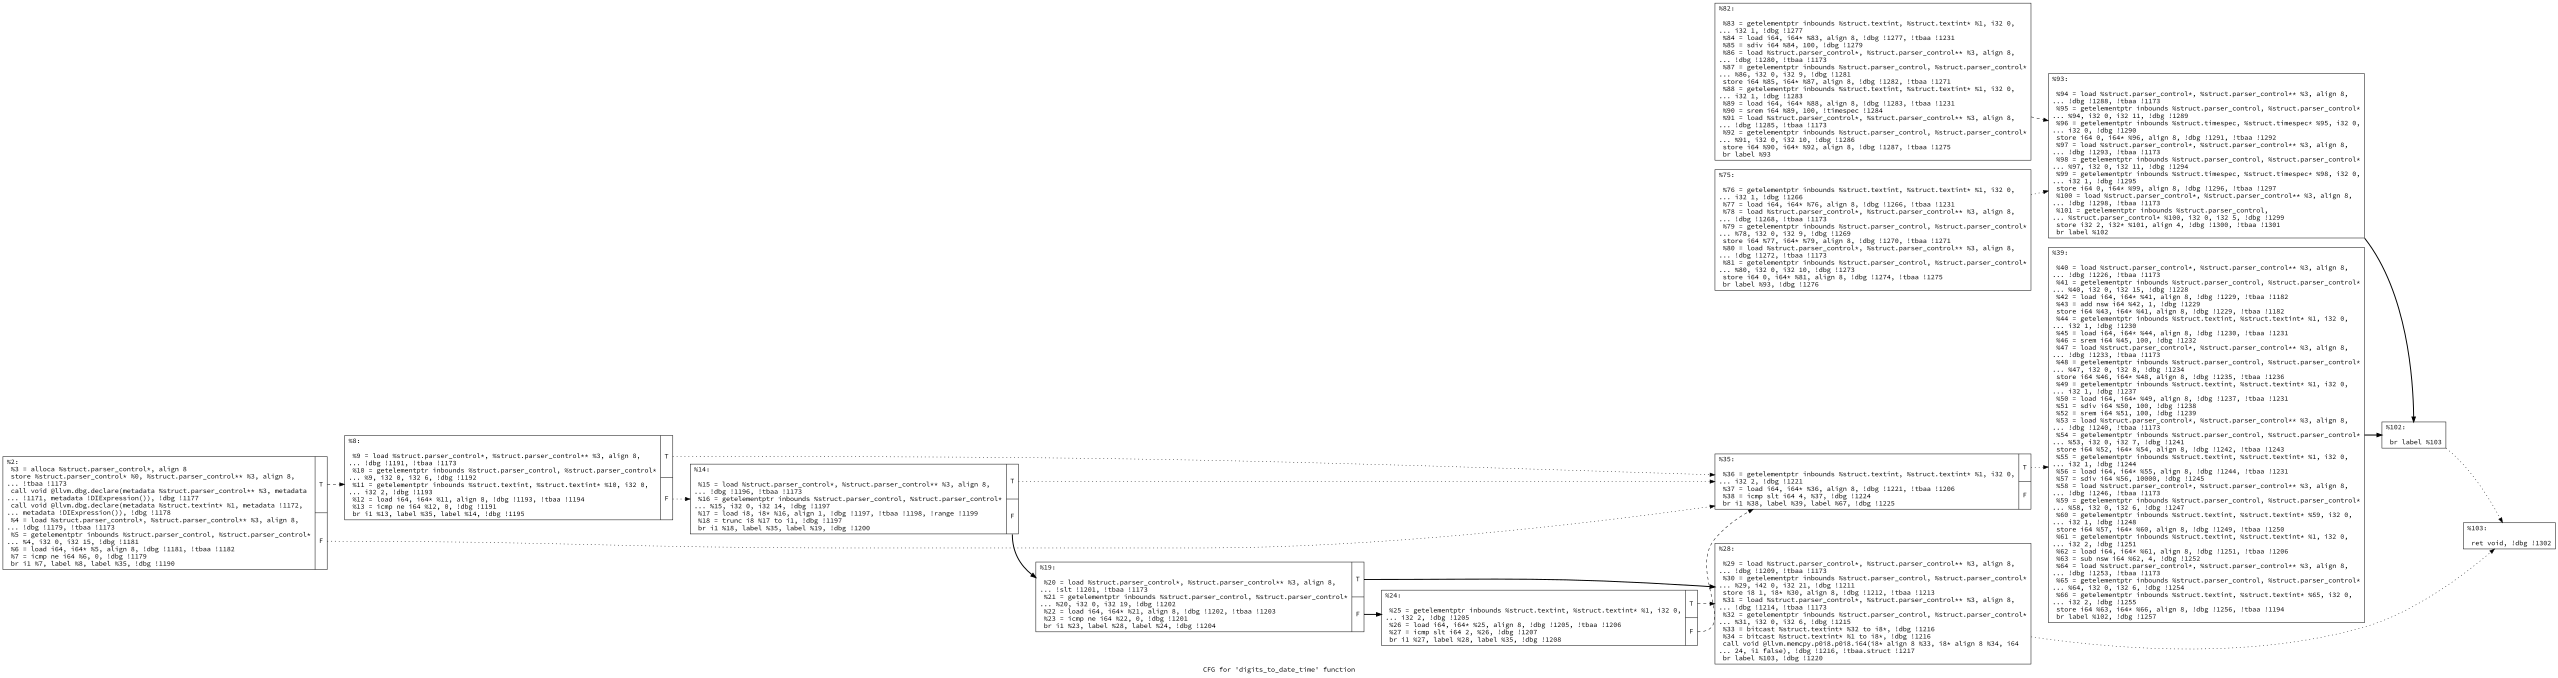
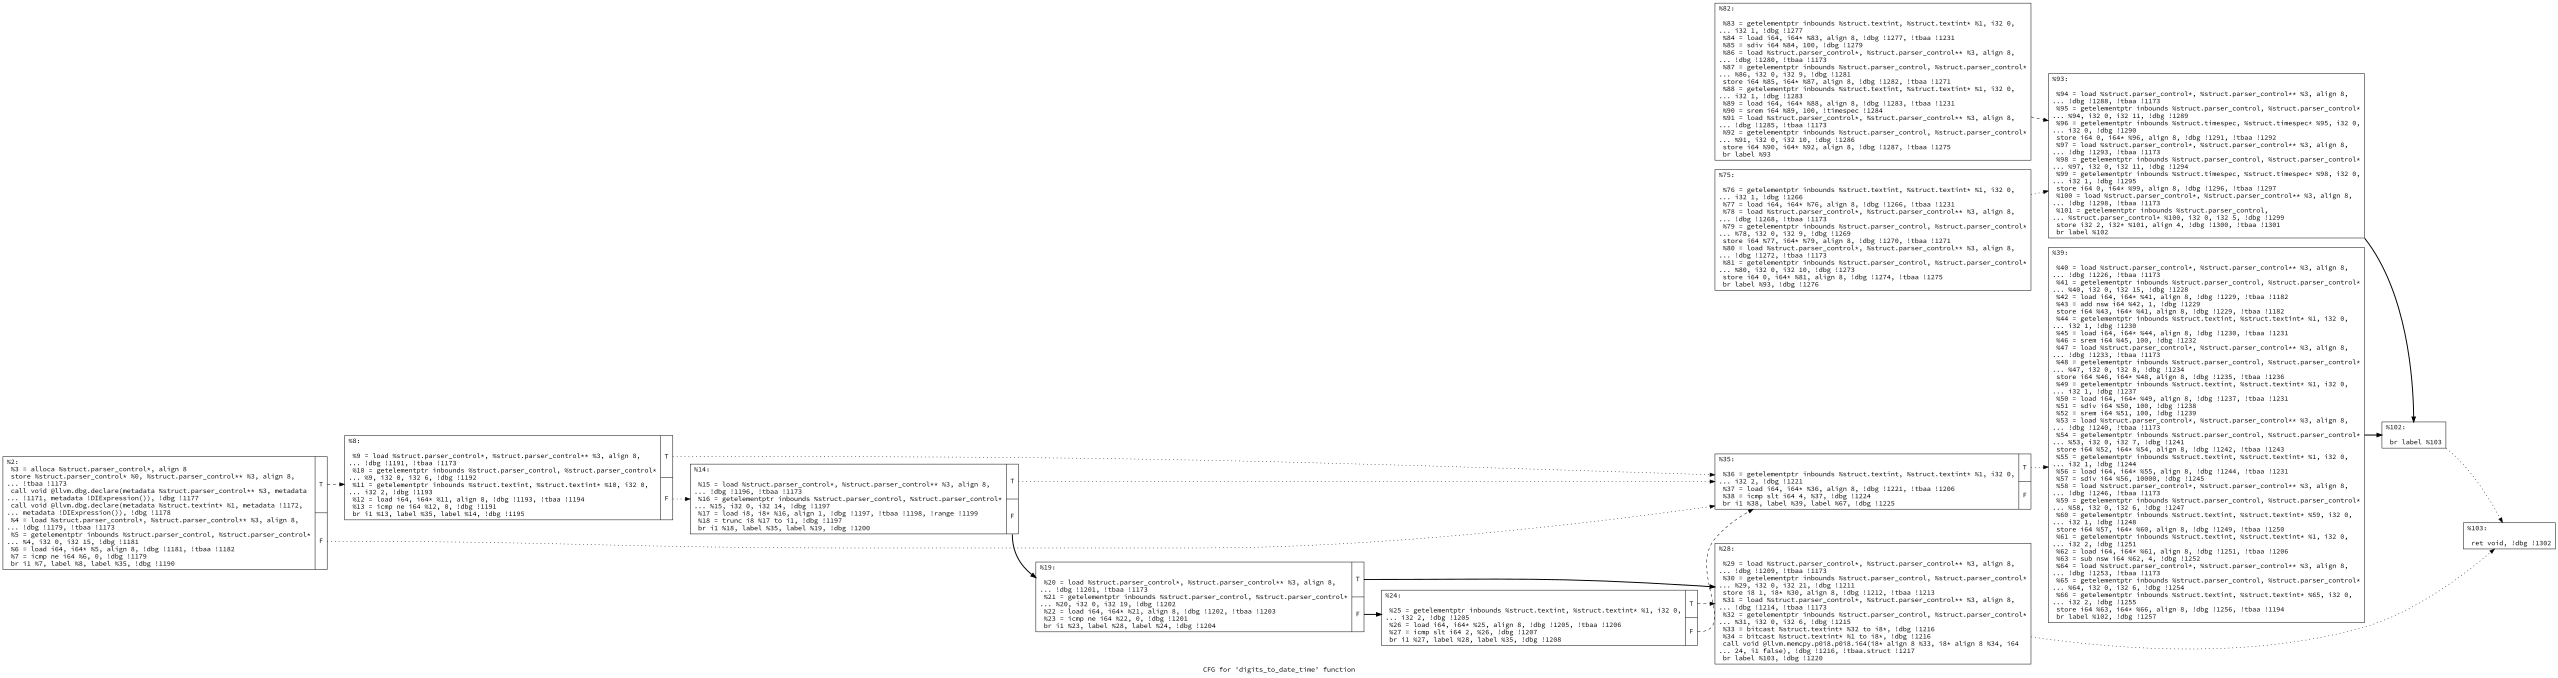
(1787, 586) -> (1787, 586)
(1094, 590) -> (1094, 590)
